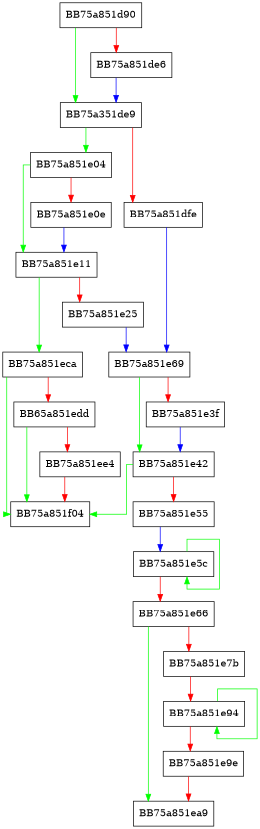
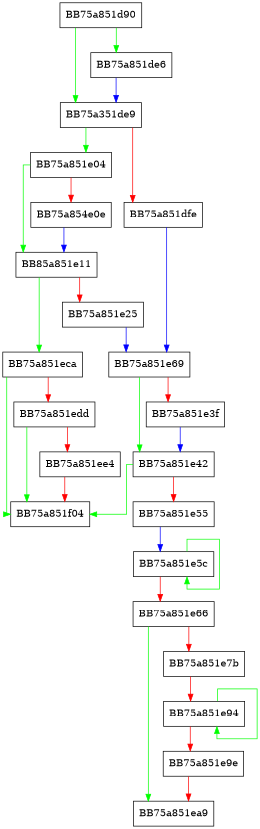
(116, 37) -> (116, 37)
(71, 215) -> (71, 215)
(56, 265) -> (56, 265)
(54, 414) -> (54, 414)
